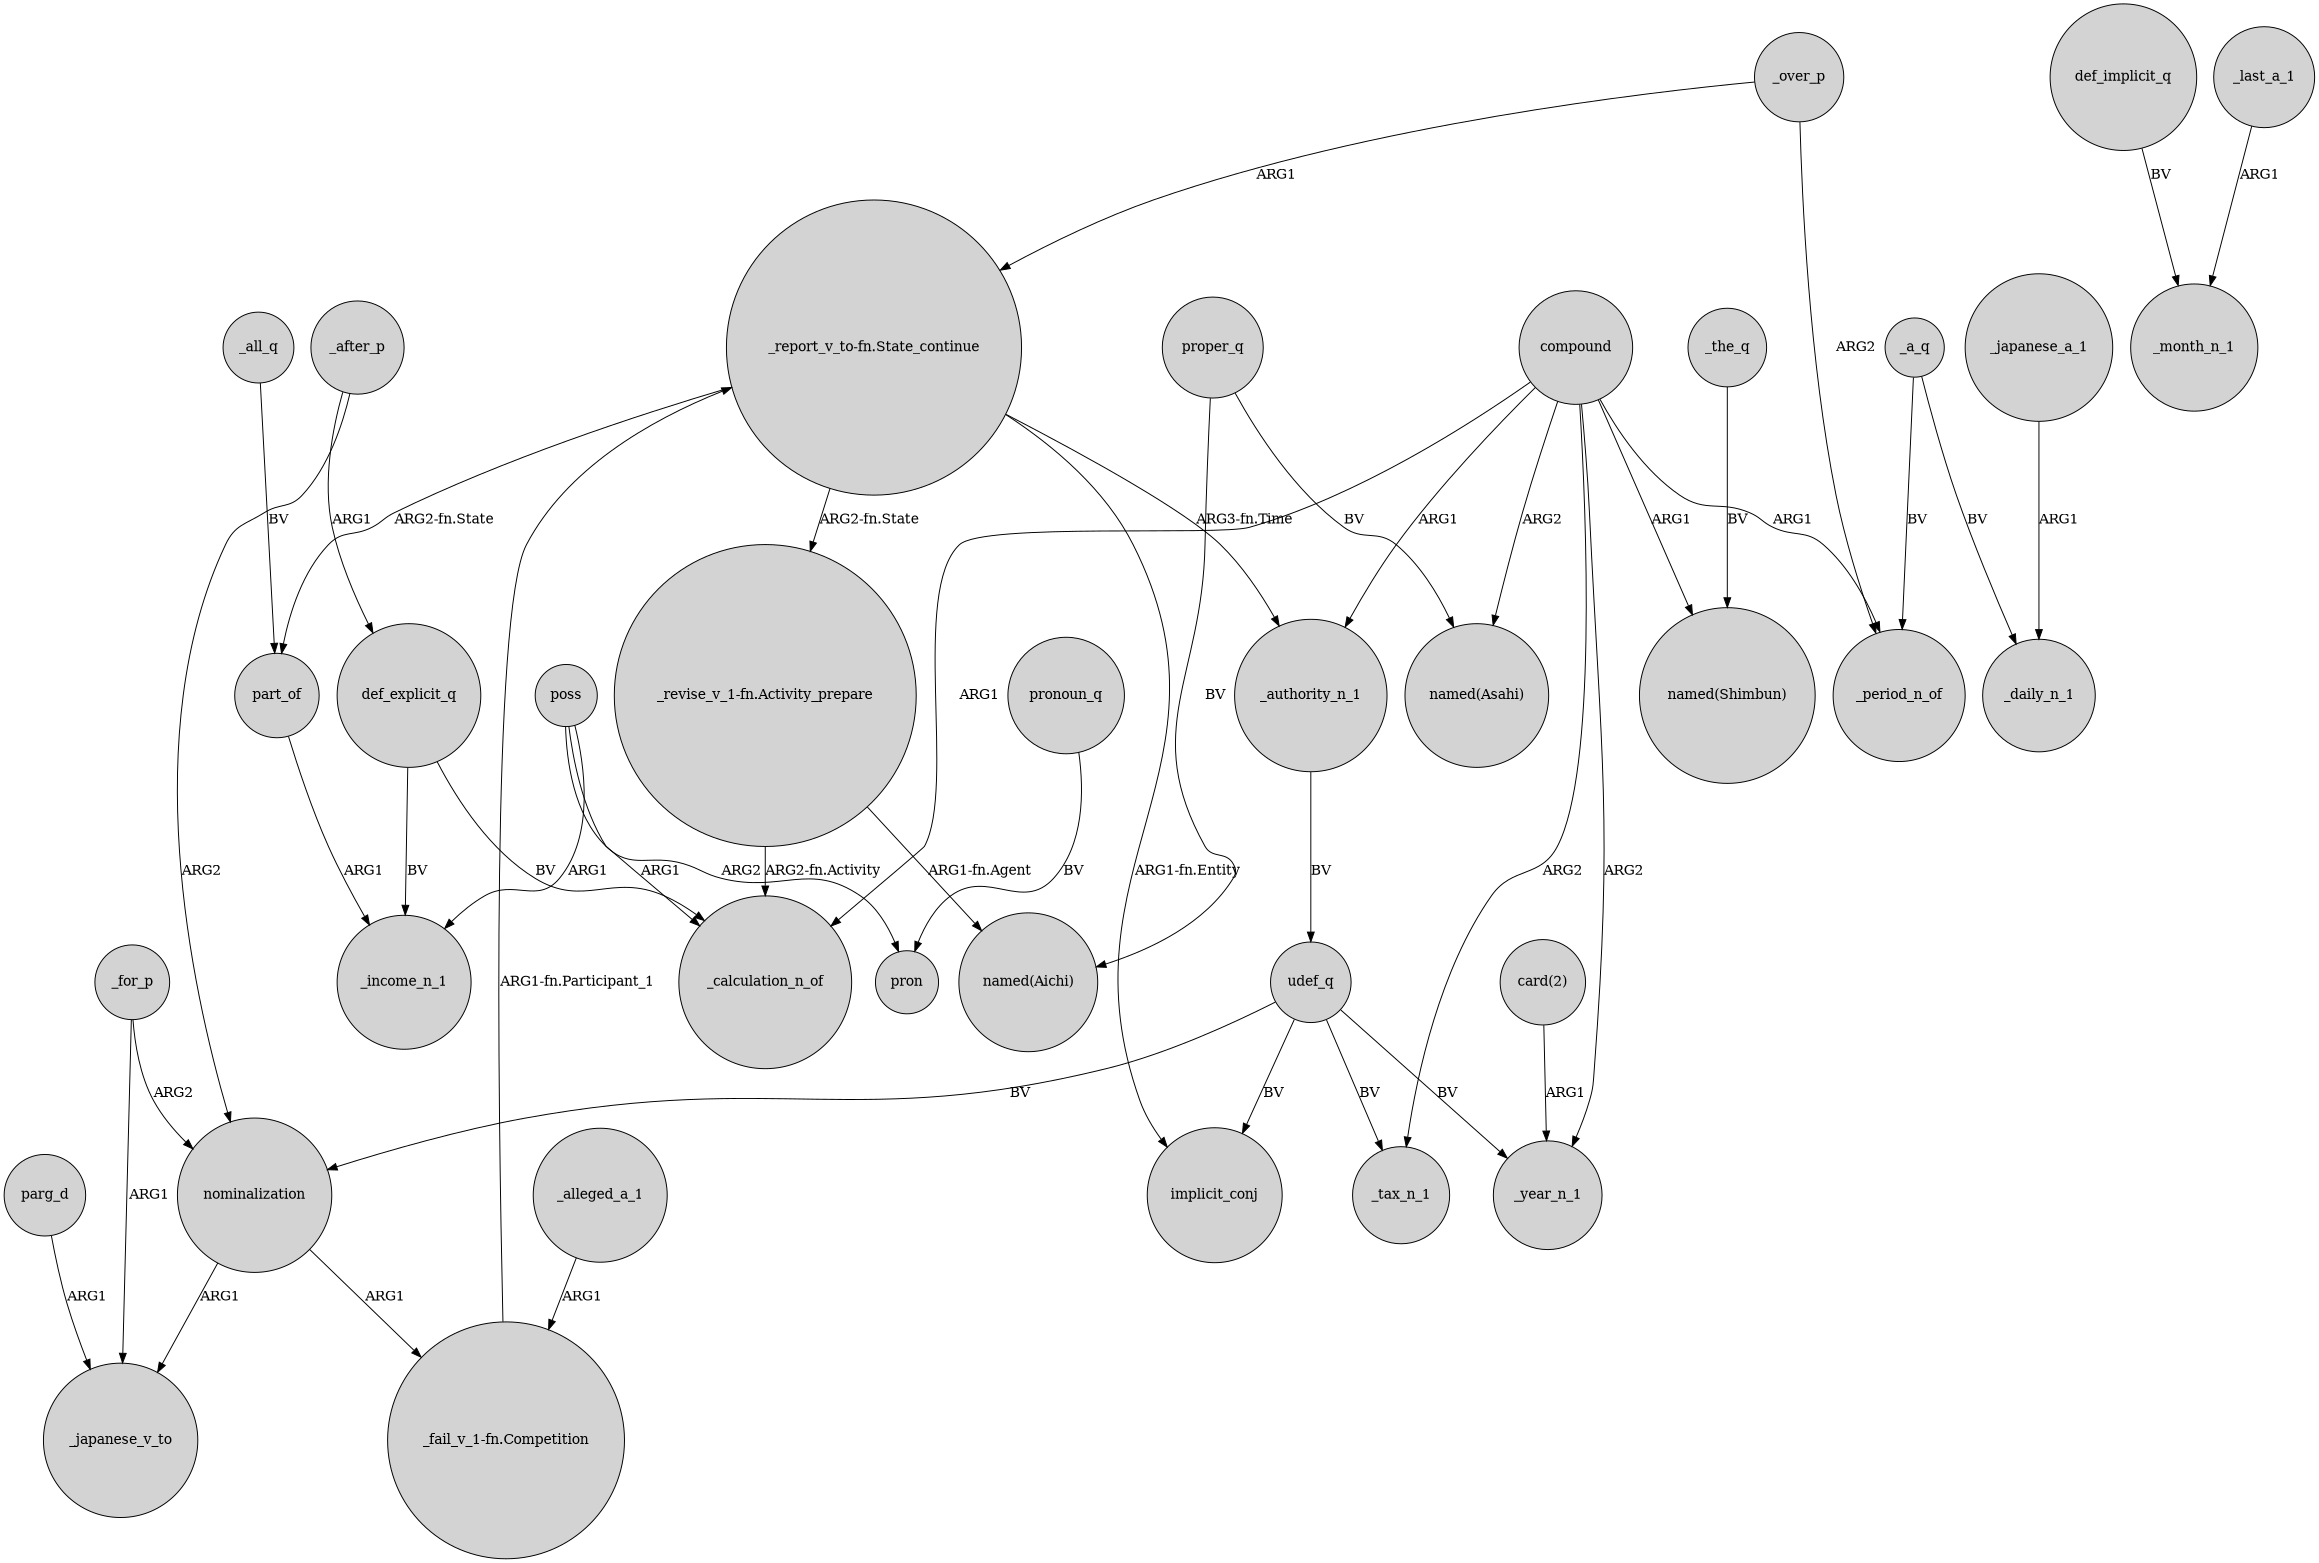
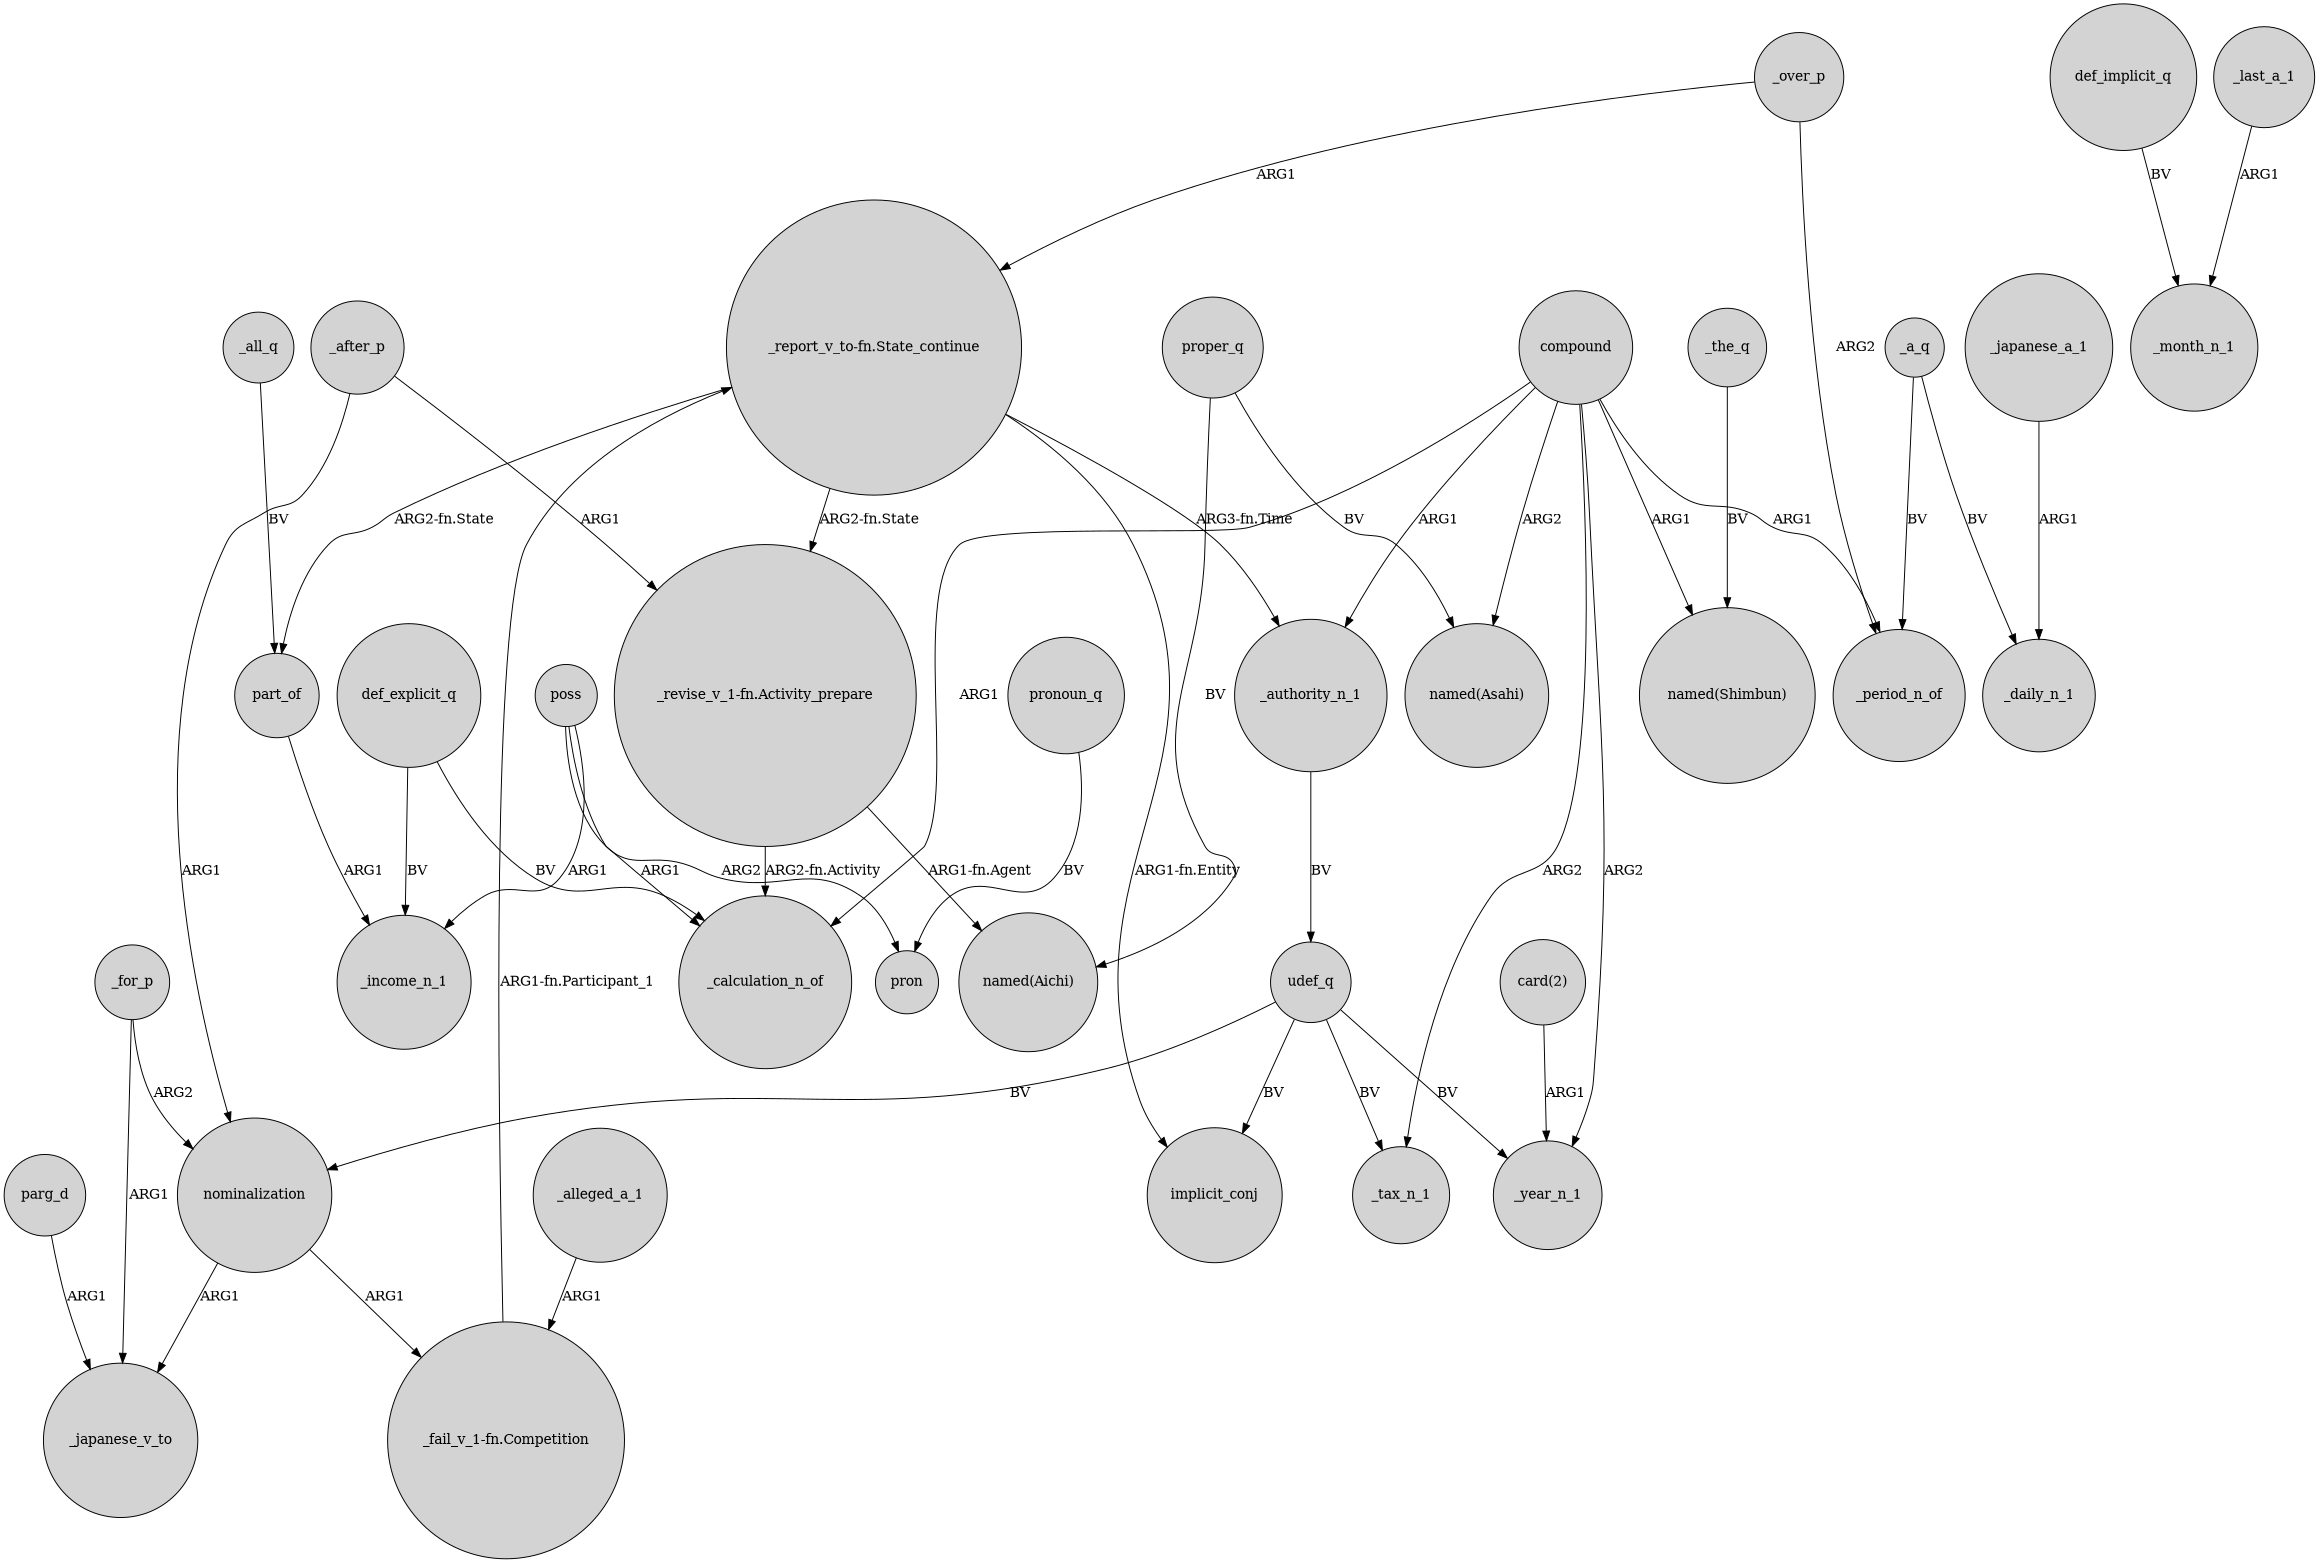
(330, 511) -> (524, 477)
(202, 871) -> (202, 871)
